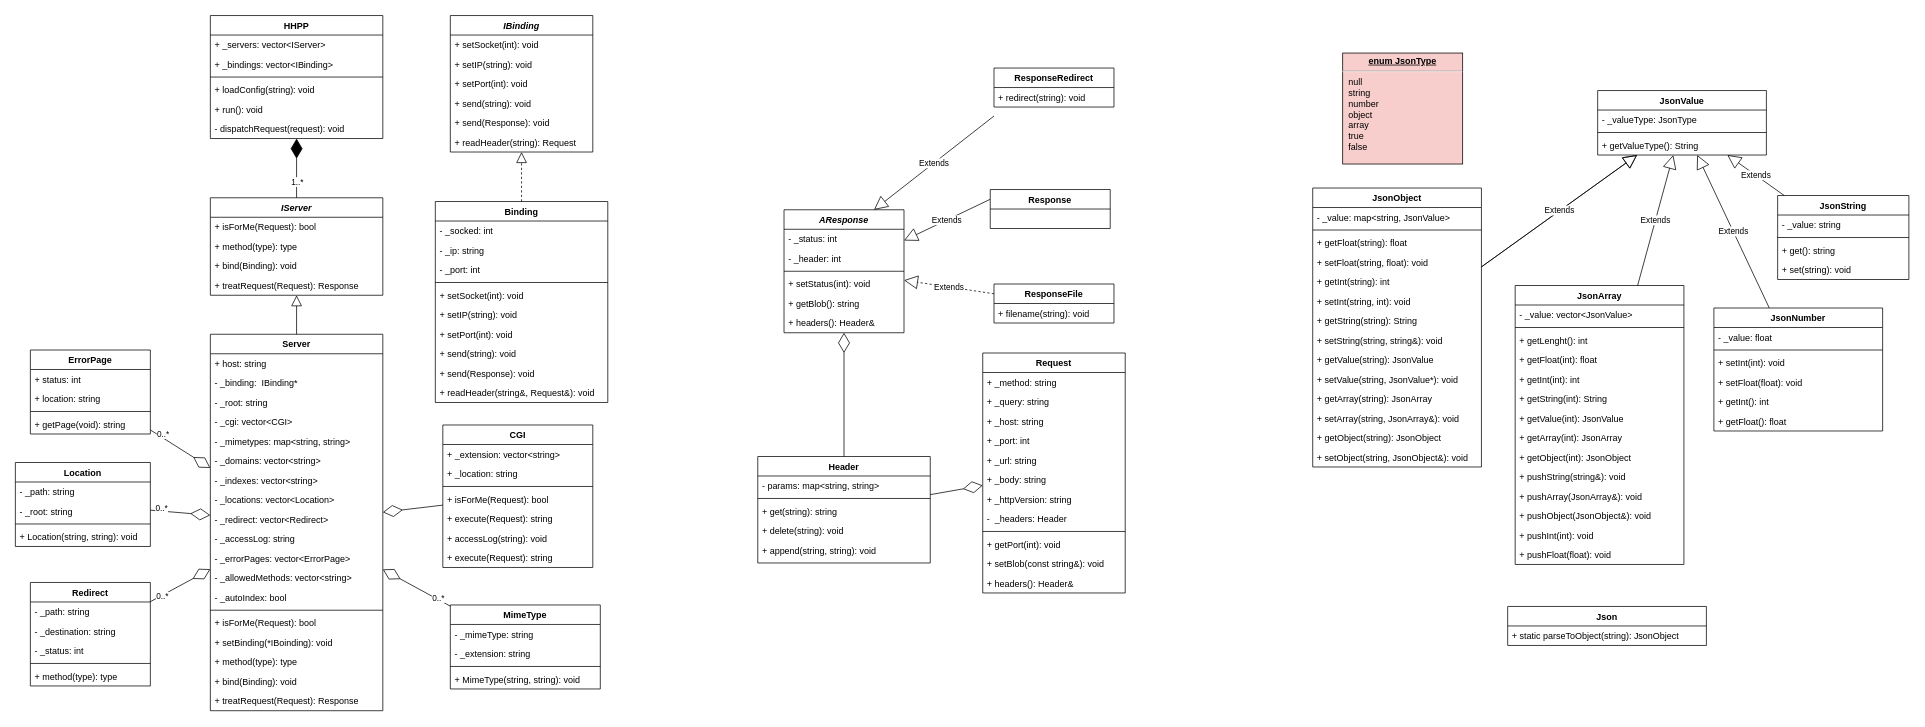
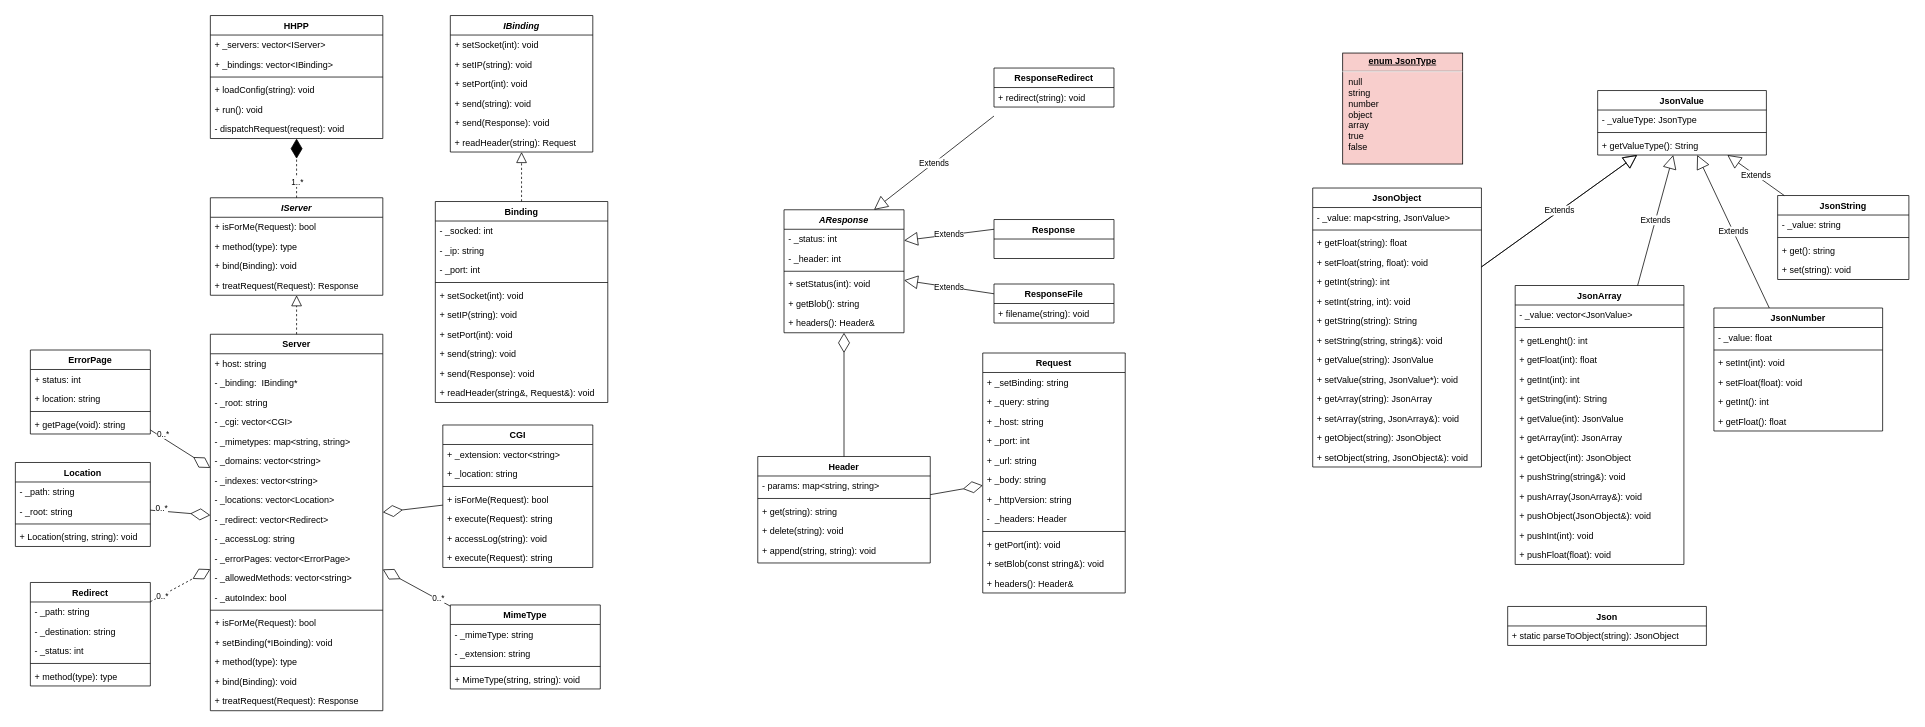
(297, 168) -> (297, 168)
(1050, 209) -> (1054, 239)
(978, 291) -> (978, 291)
(297, 320) -> (297, 320)
(1025, 383) -> (1033, 383)
(179, 586) -> (179, 586)
